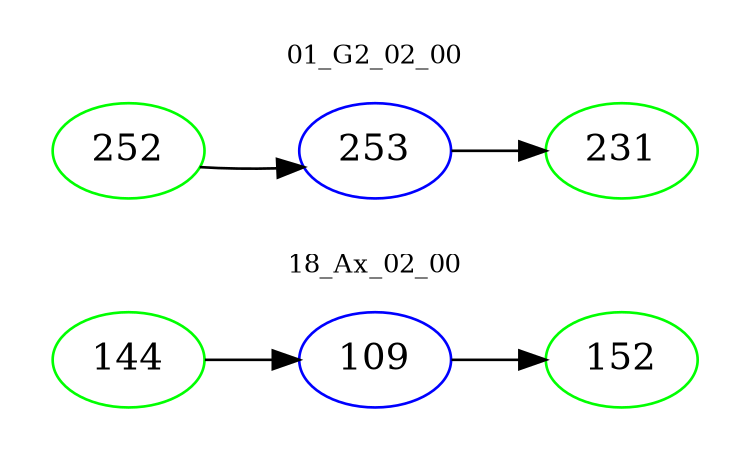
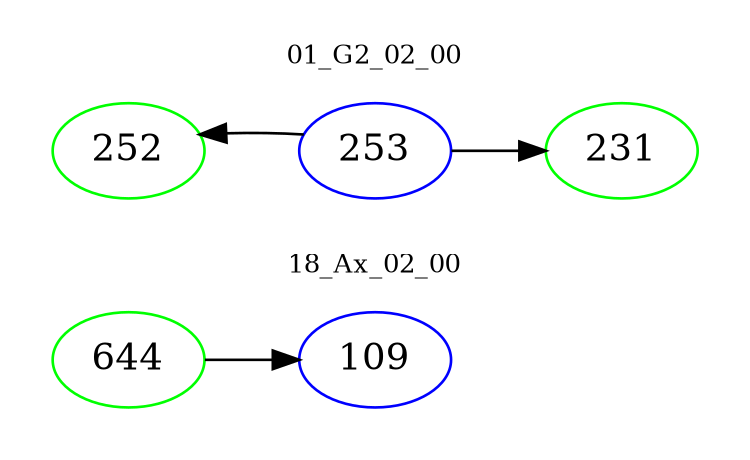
(238, 169) -> (265, 133)
(129, 360) -> (129, 360)
(622, 360) -> none
